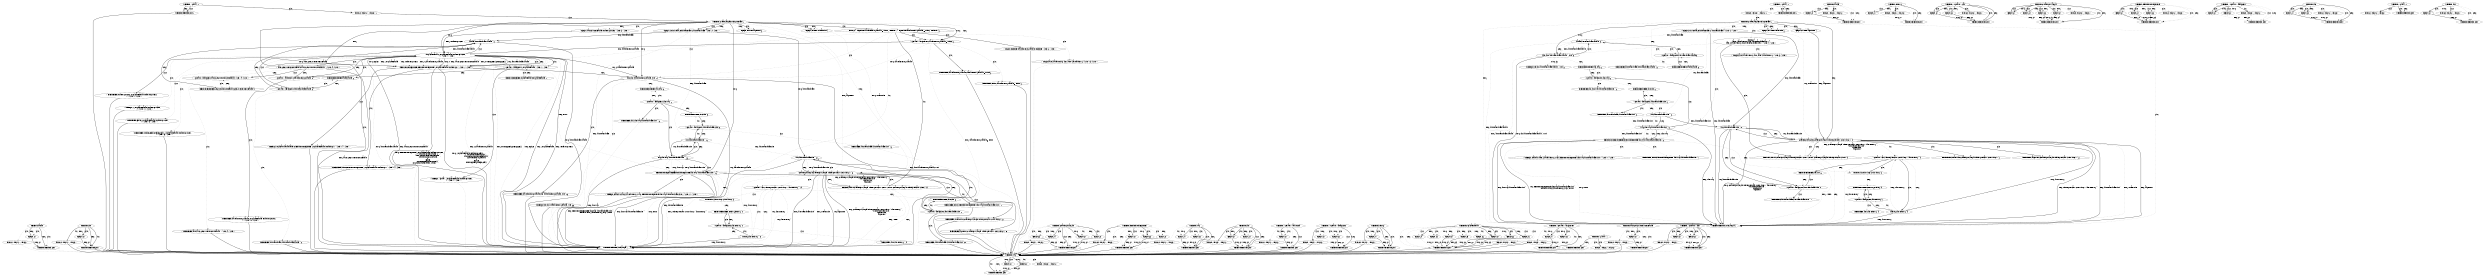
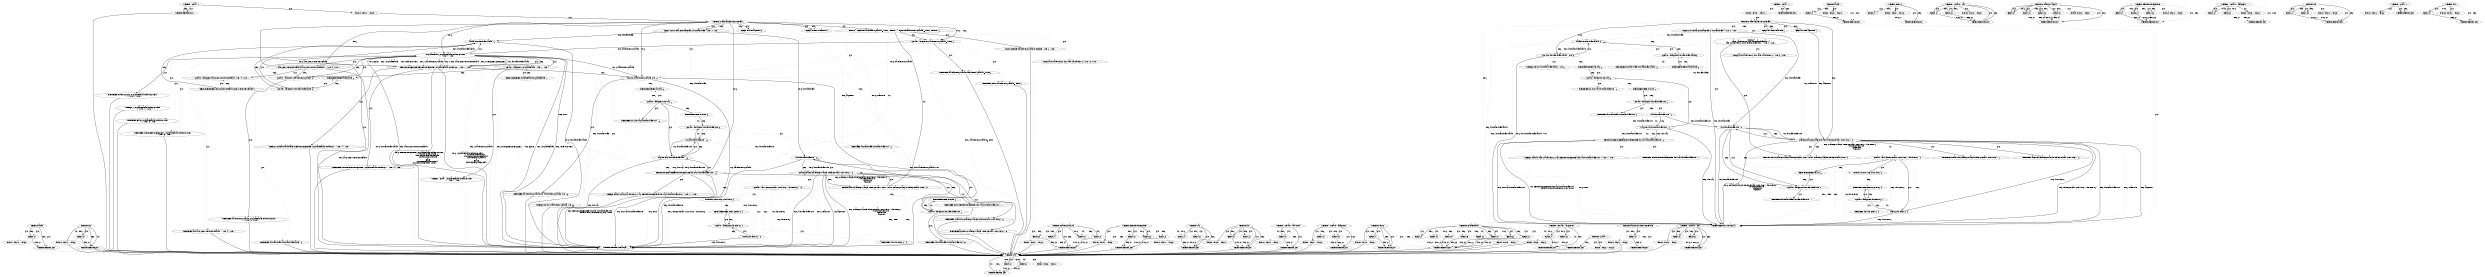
(605, 31) -> none
(1555, 62) -> (1555, 62)
